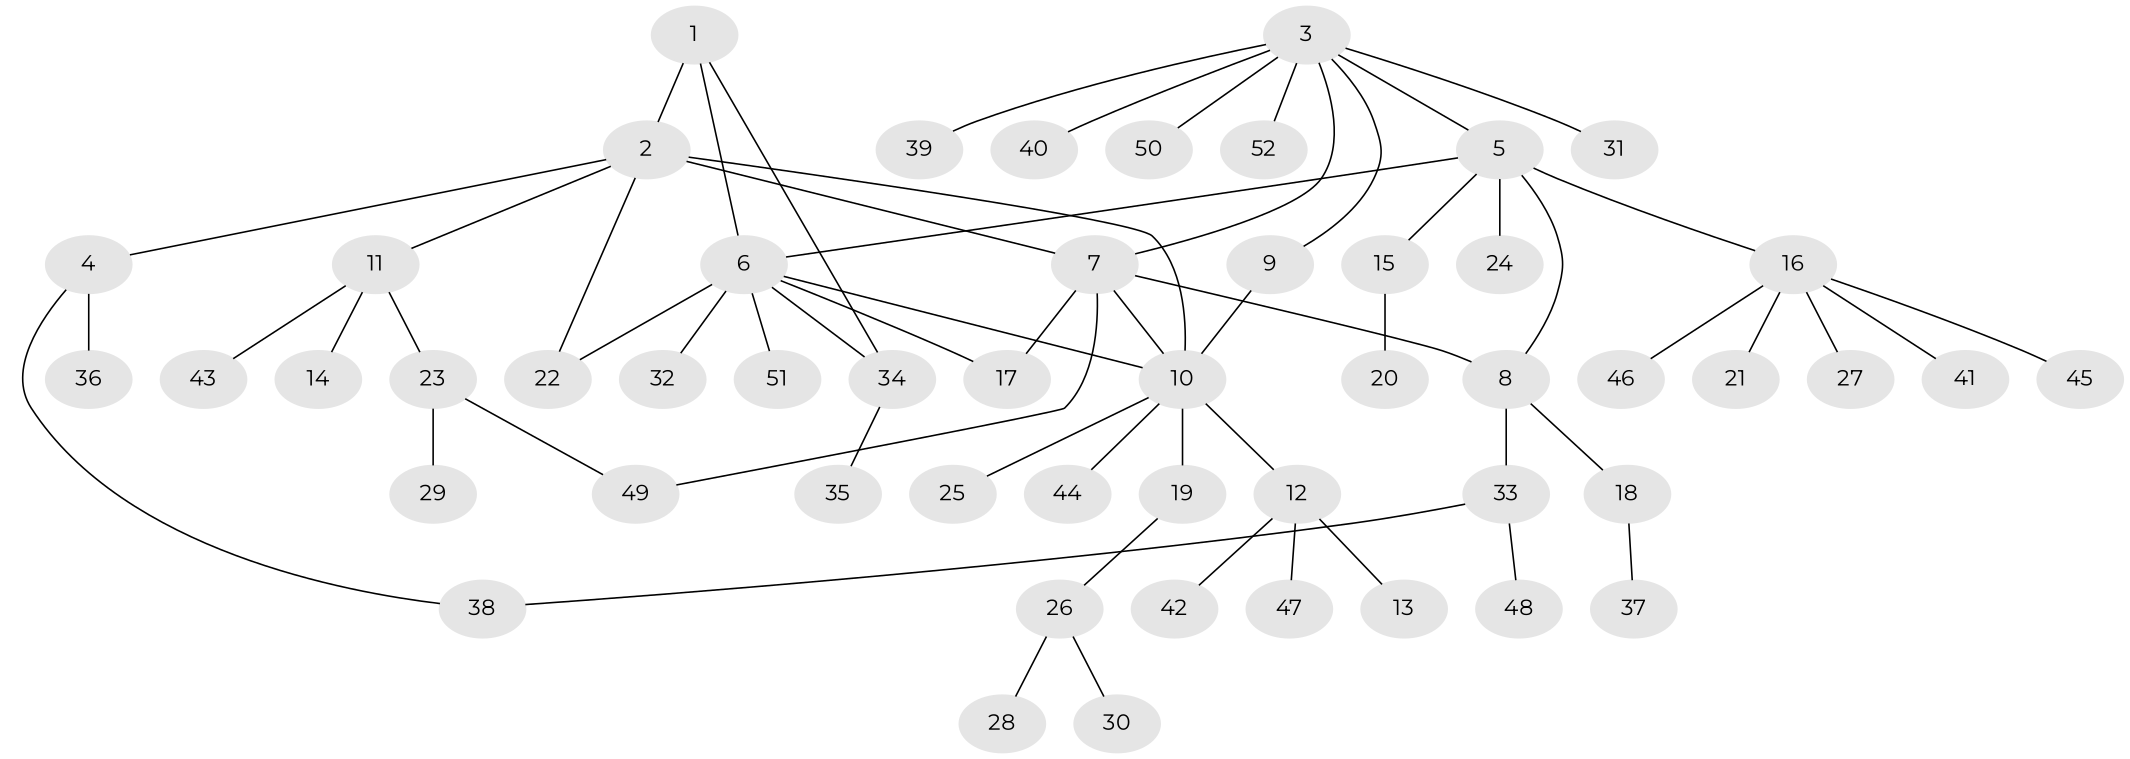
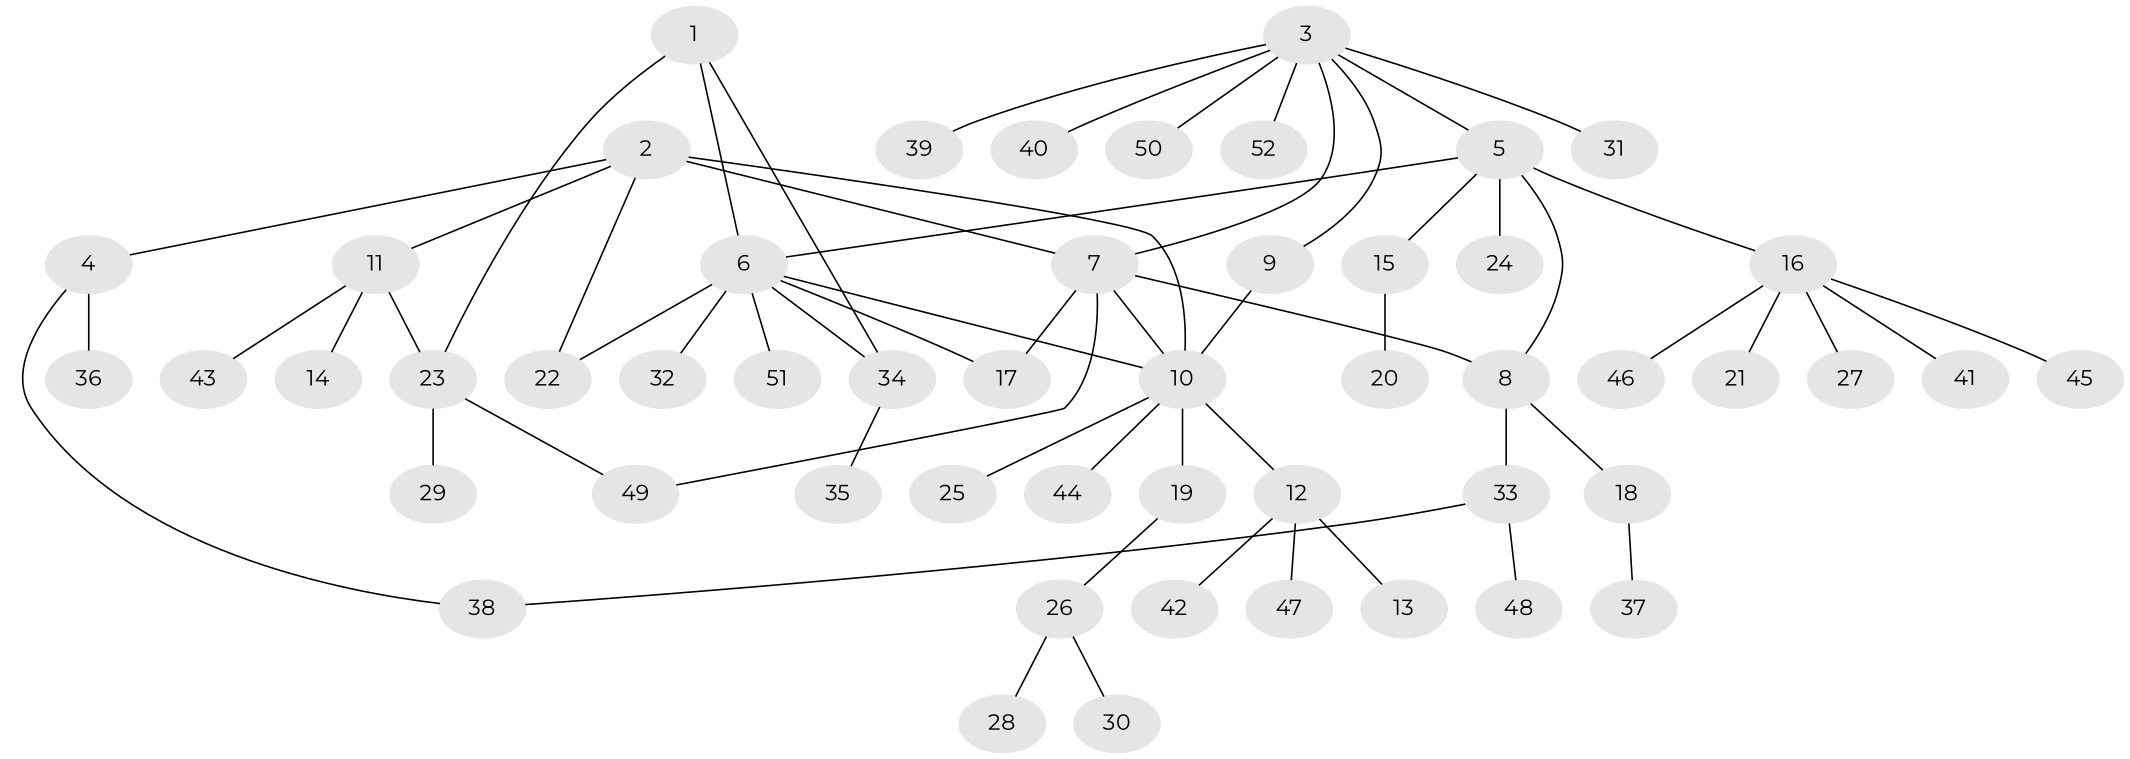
(671, 93) -> (542, 182)
